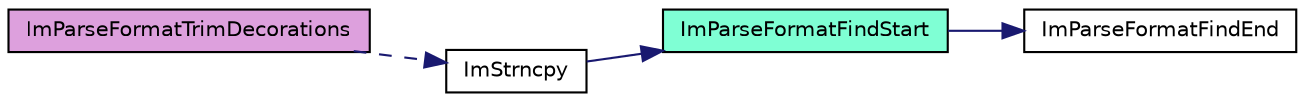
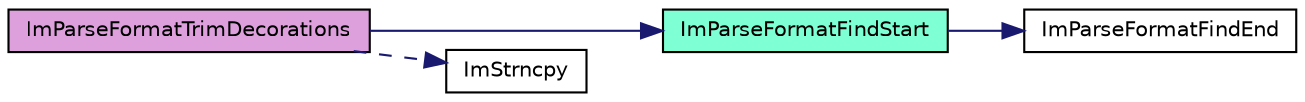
(614, 58) -> (505, 31)
